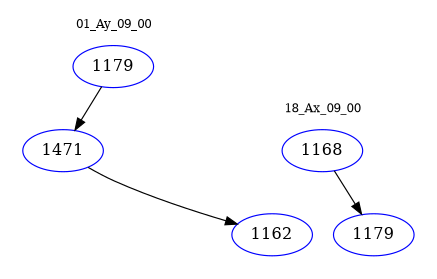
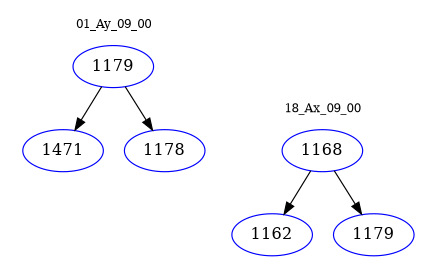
none -> (165, 151)
(156, 198) -> (301, 187)
